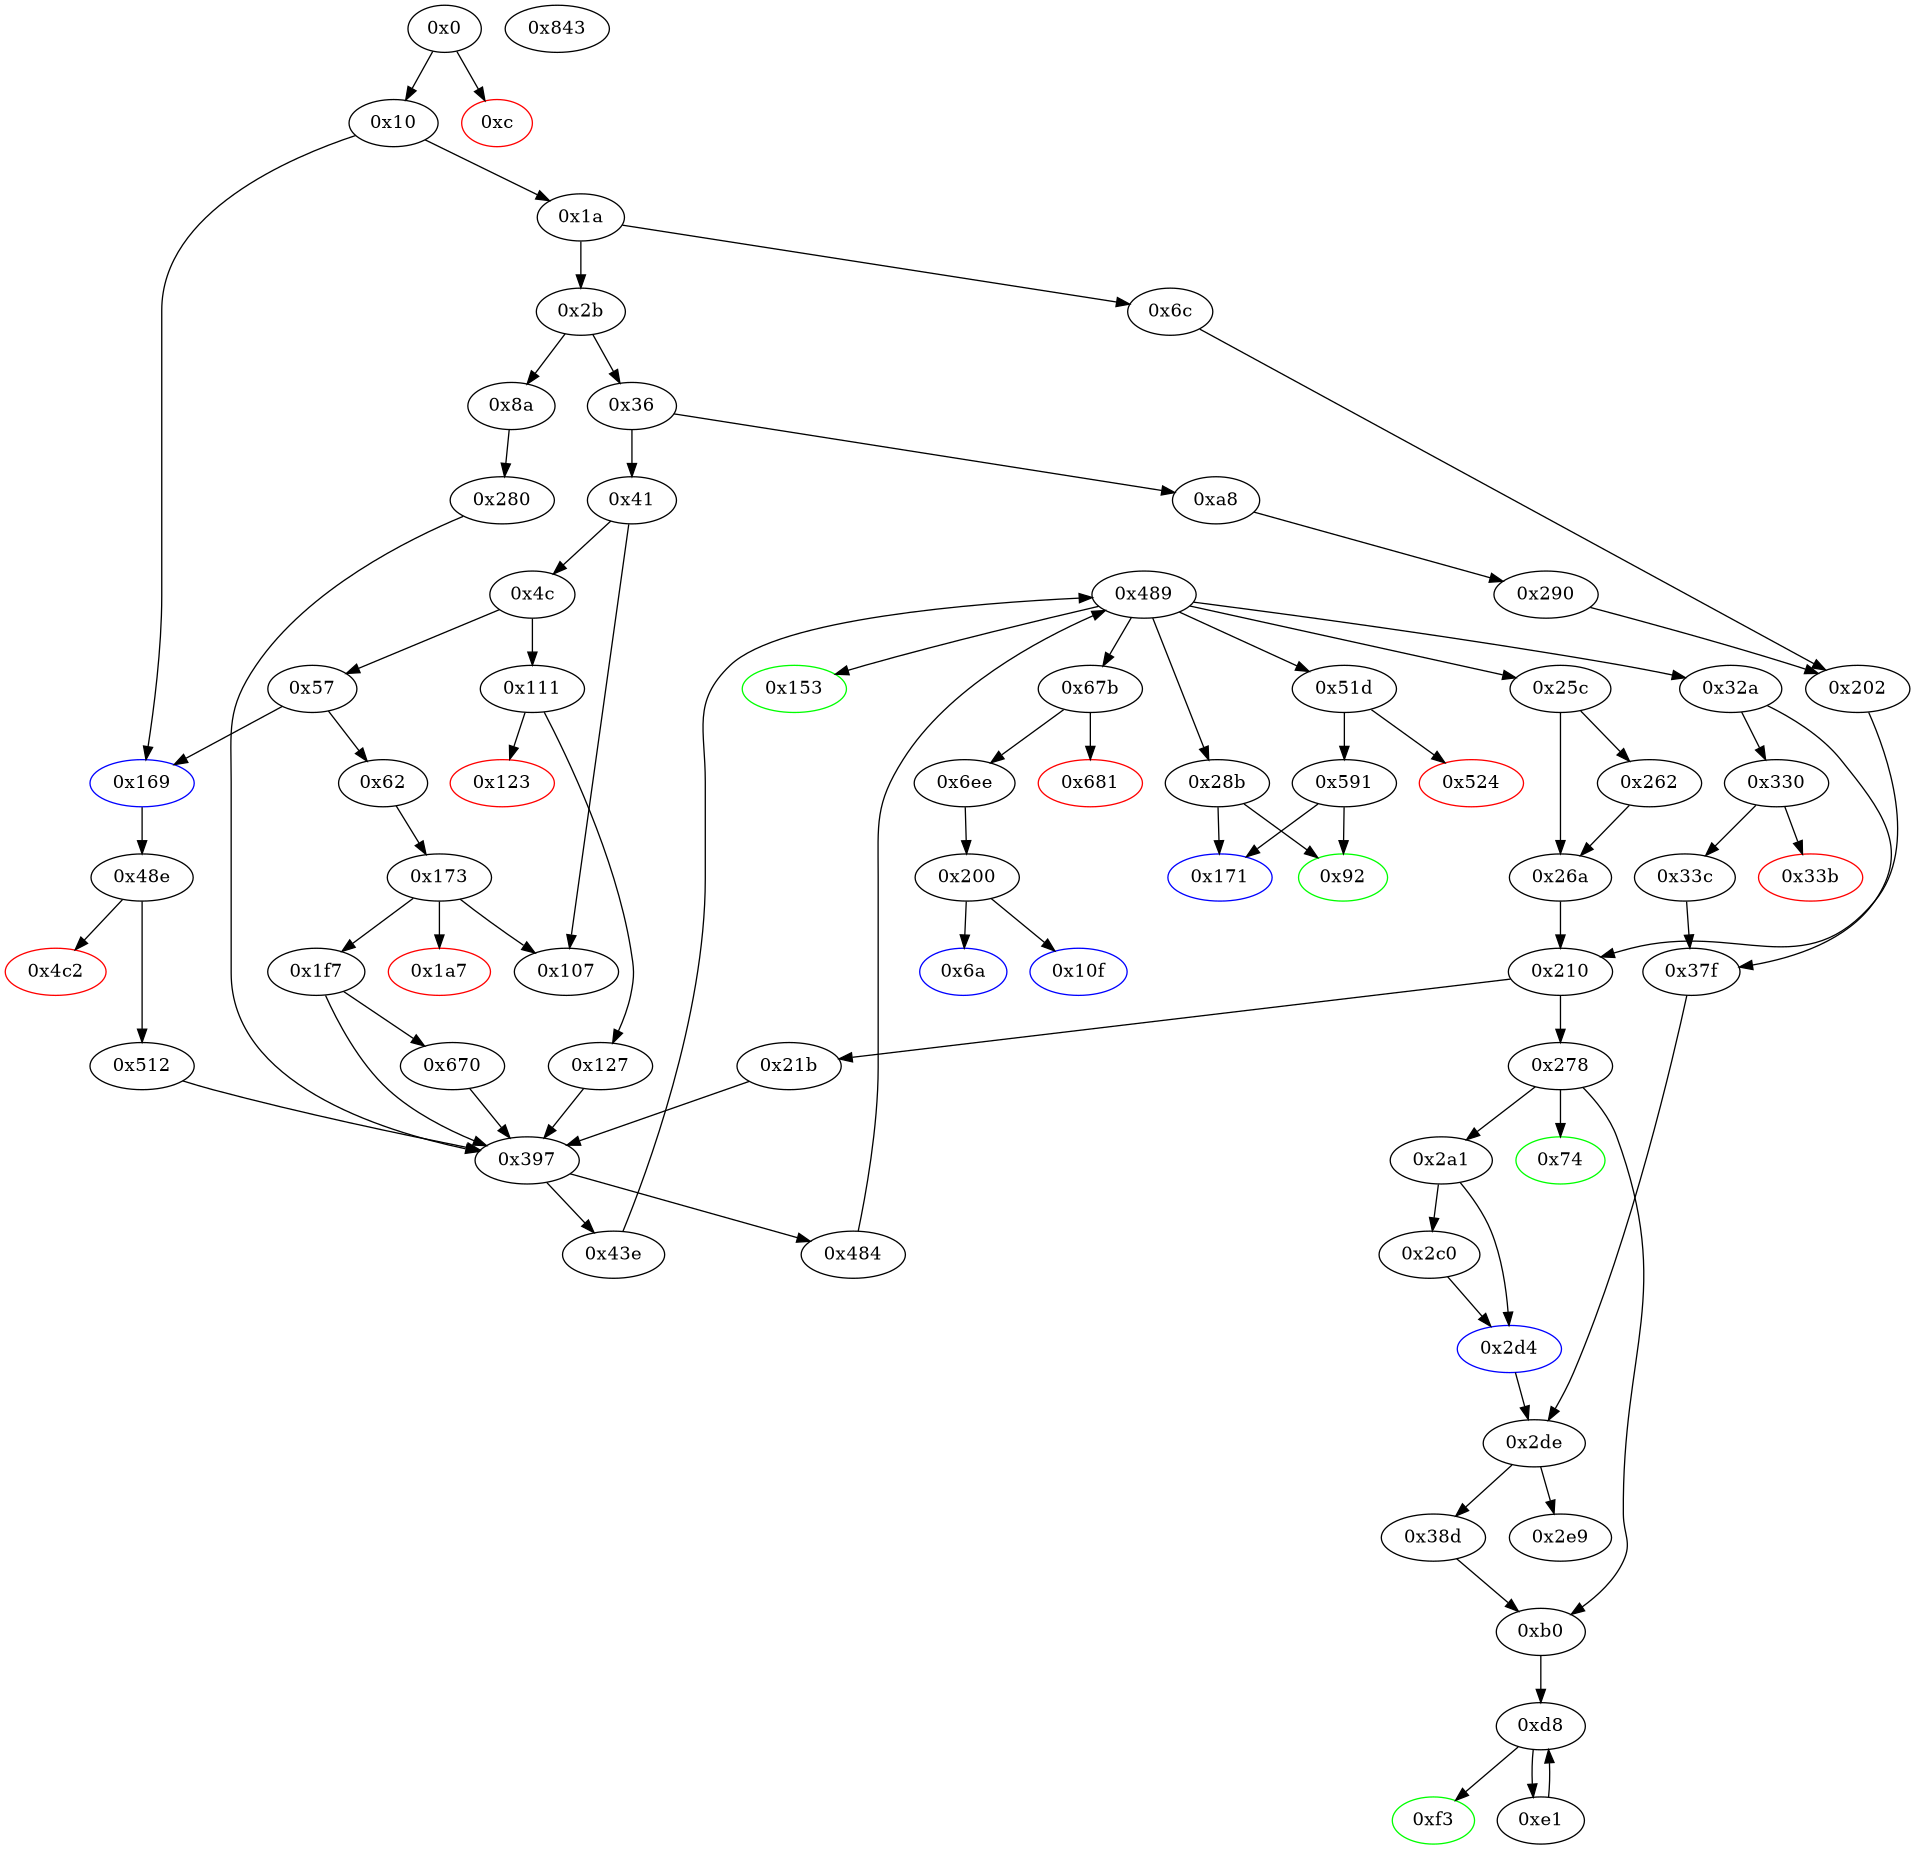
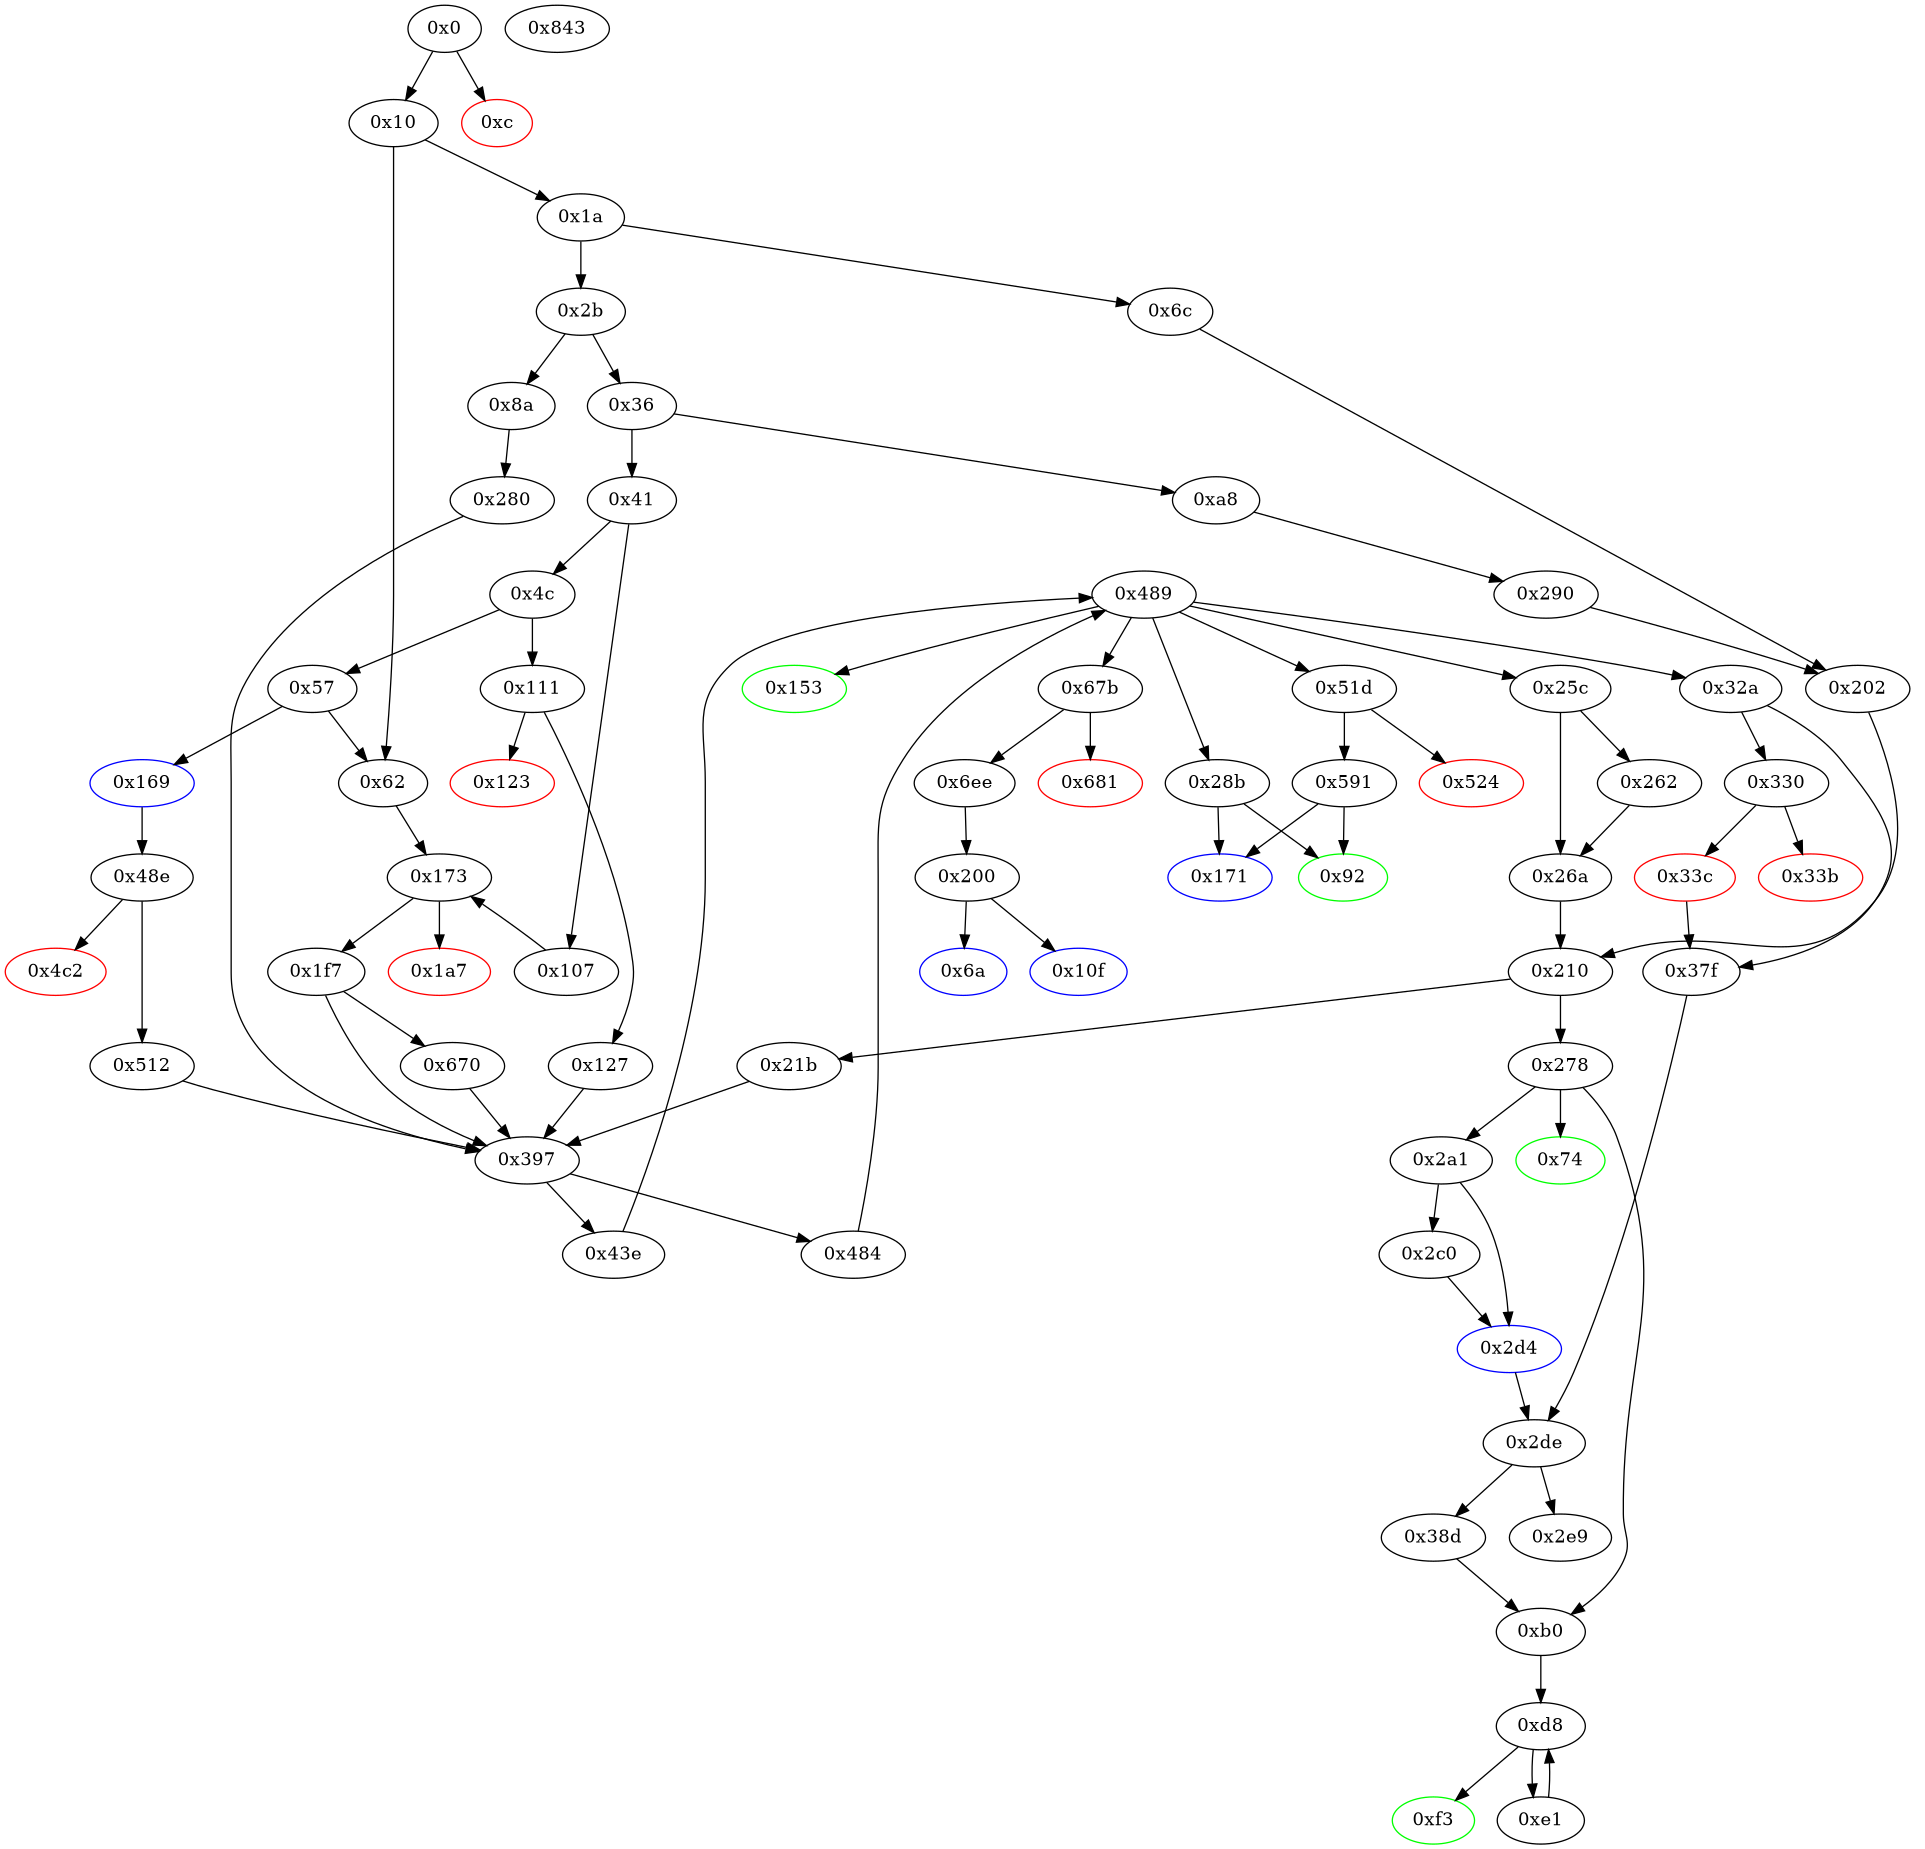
(162, 390) -> (394, 447)
(1685, 878) -> (1685, 878)
(491, 923) -> (514, 927)
